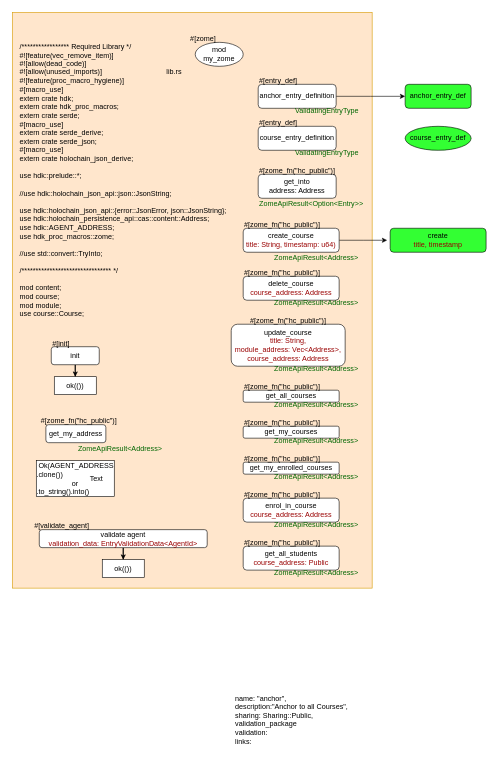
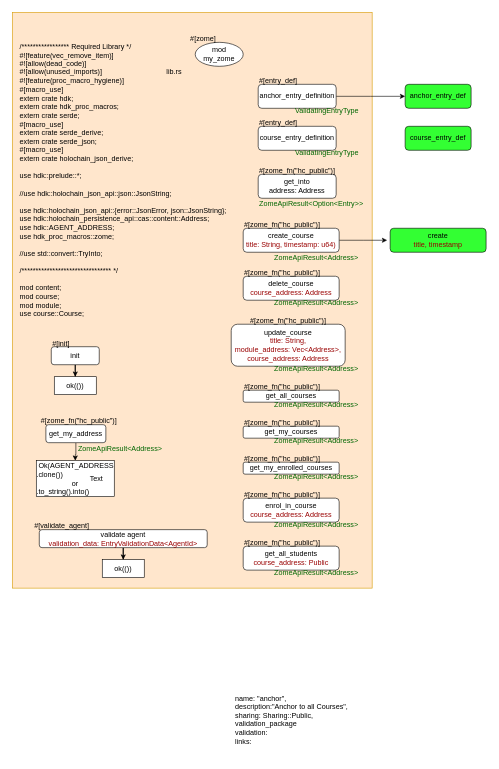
(438, 138) -> (438, 138)
none -> (76, 455)
